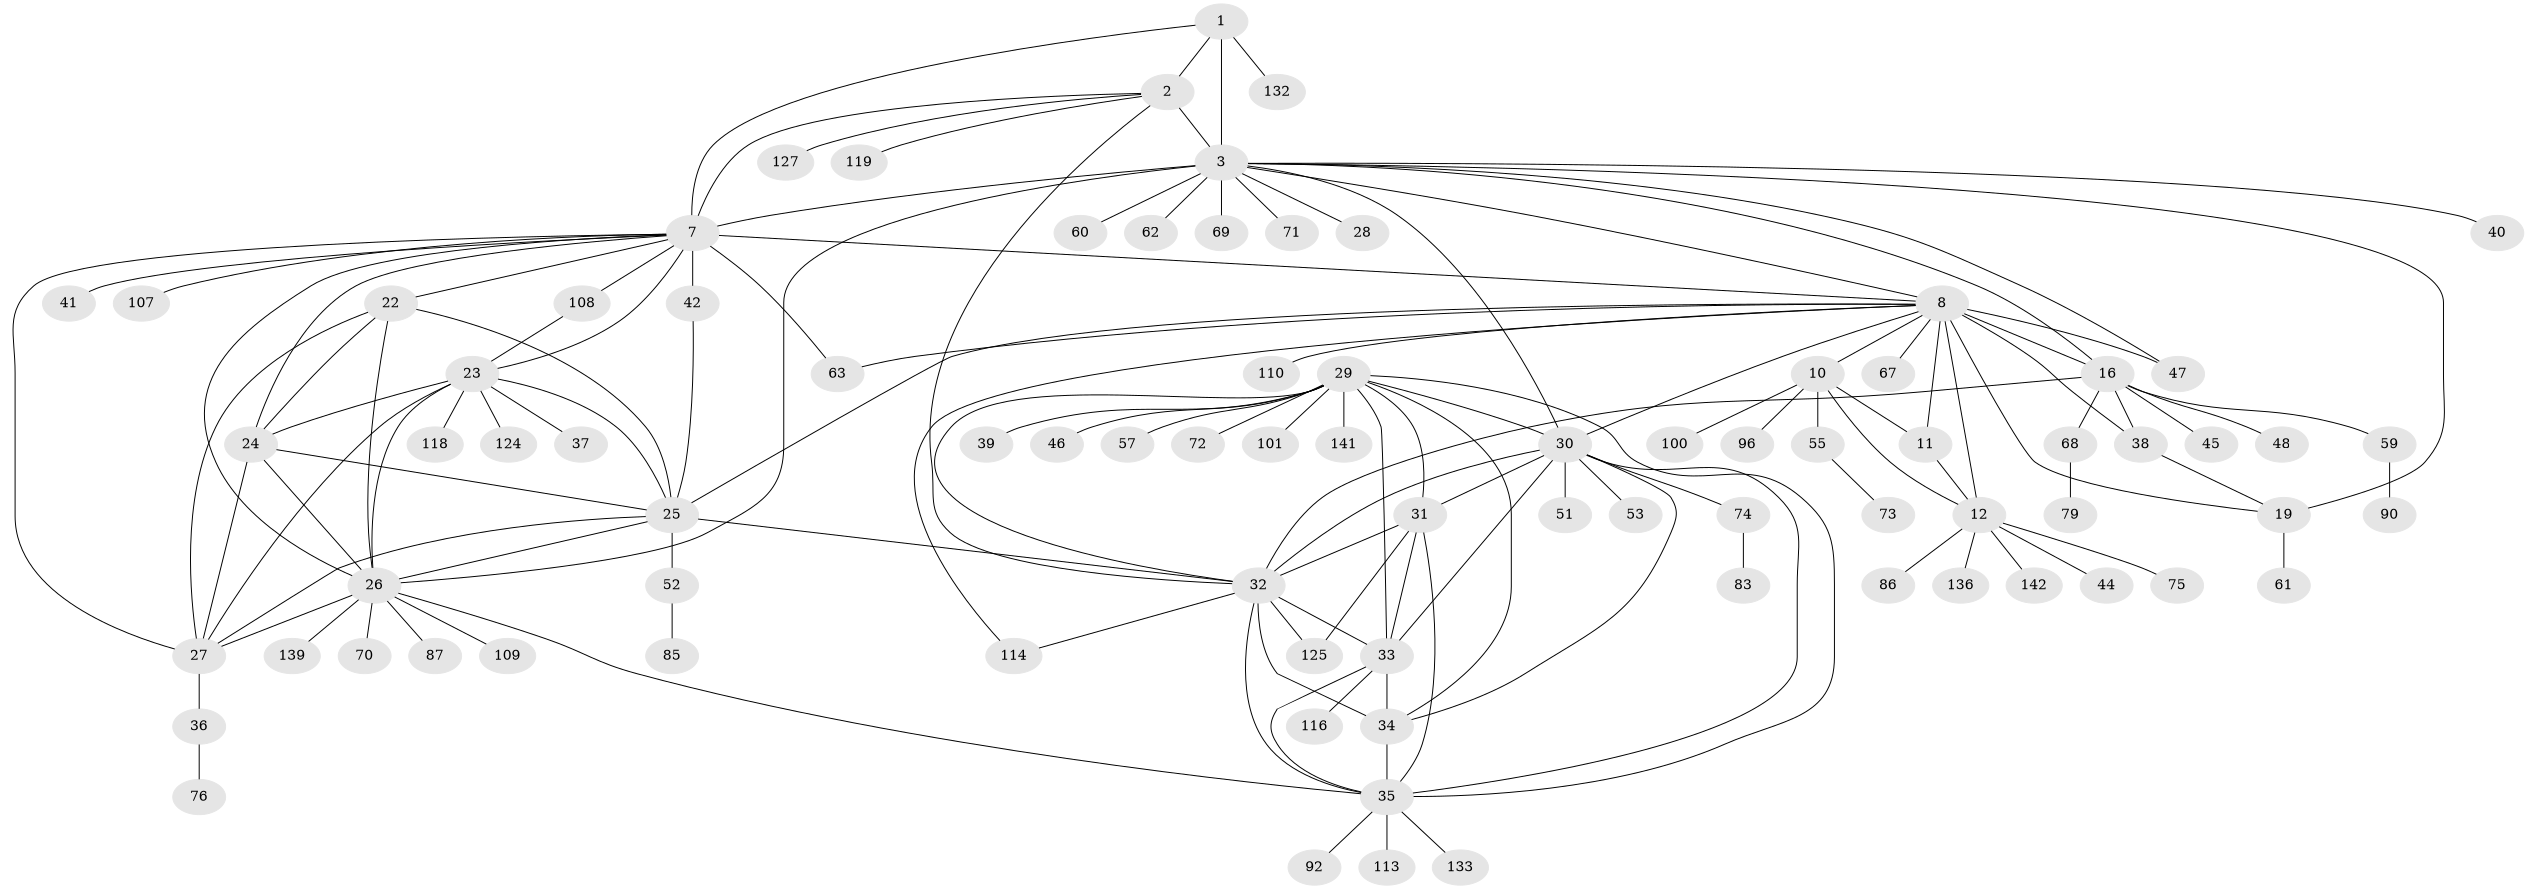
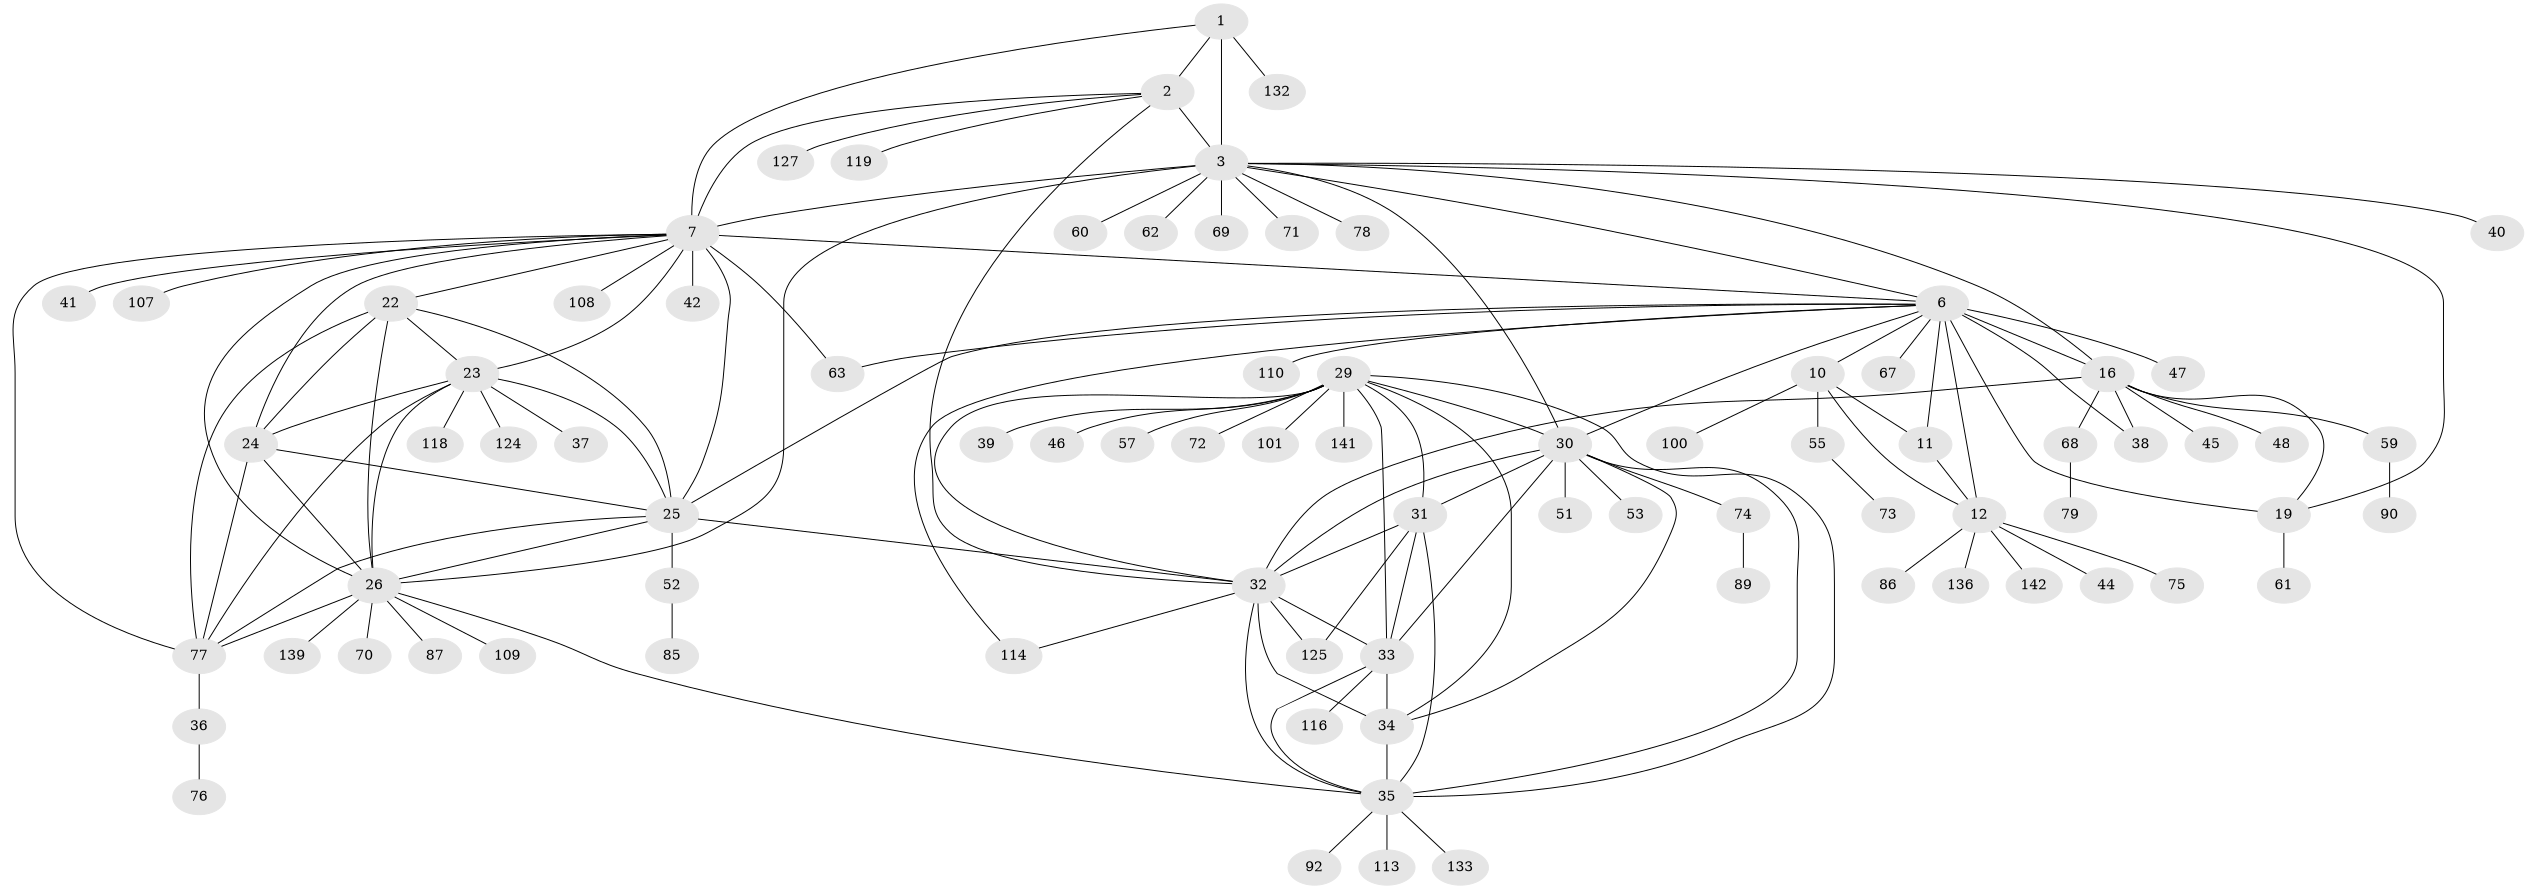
(1720, 197) -> none
(1363, 233) -> (1363, 233)
(1942, 304) -> (1942, 304)
(529, 338) -> (432, 339)
(691, 410) -> (724, 374)
(1747, 445) -> none
(2212, 480) -> (2267, 397)
(1743, 586) -> (1743, 586)
(199, 656) -> (199, 656)
